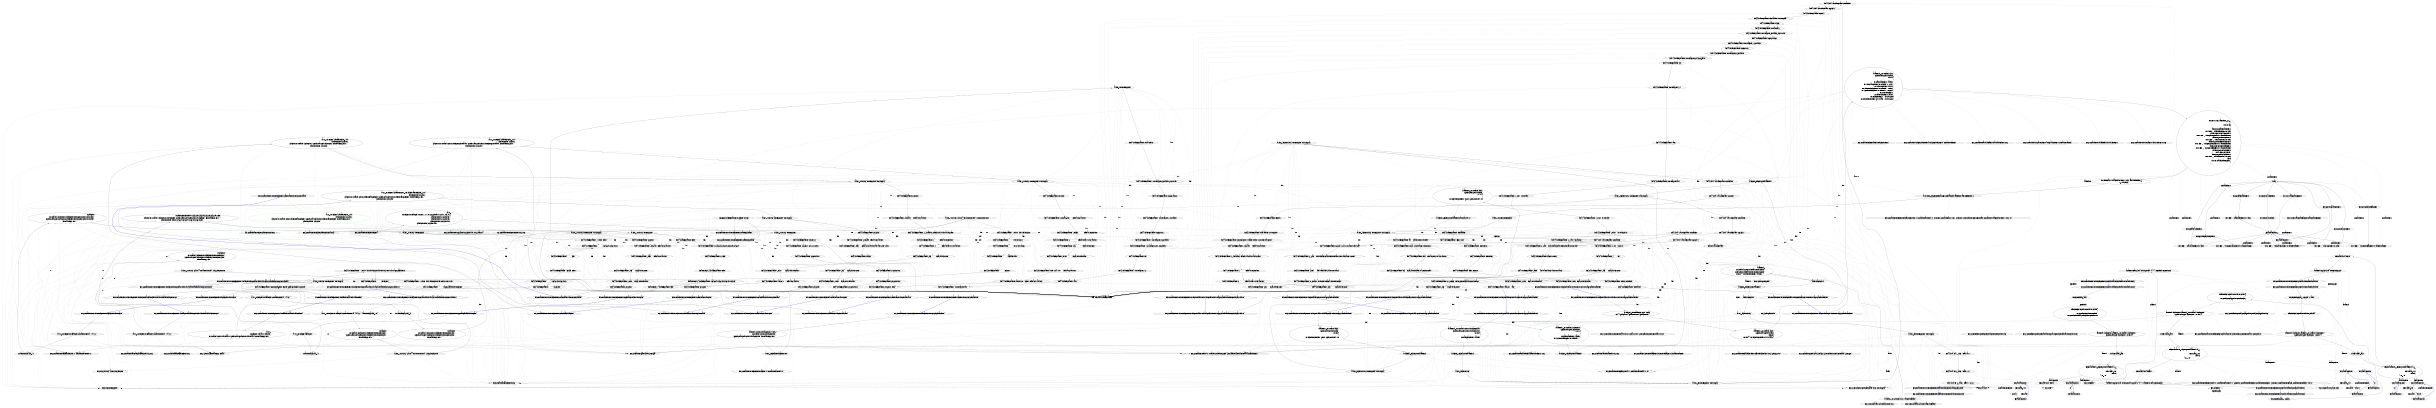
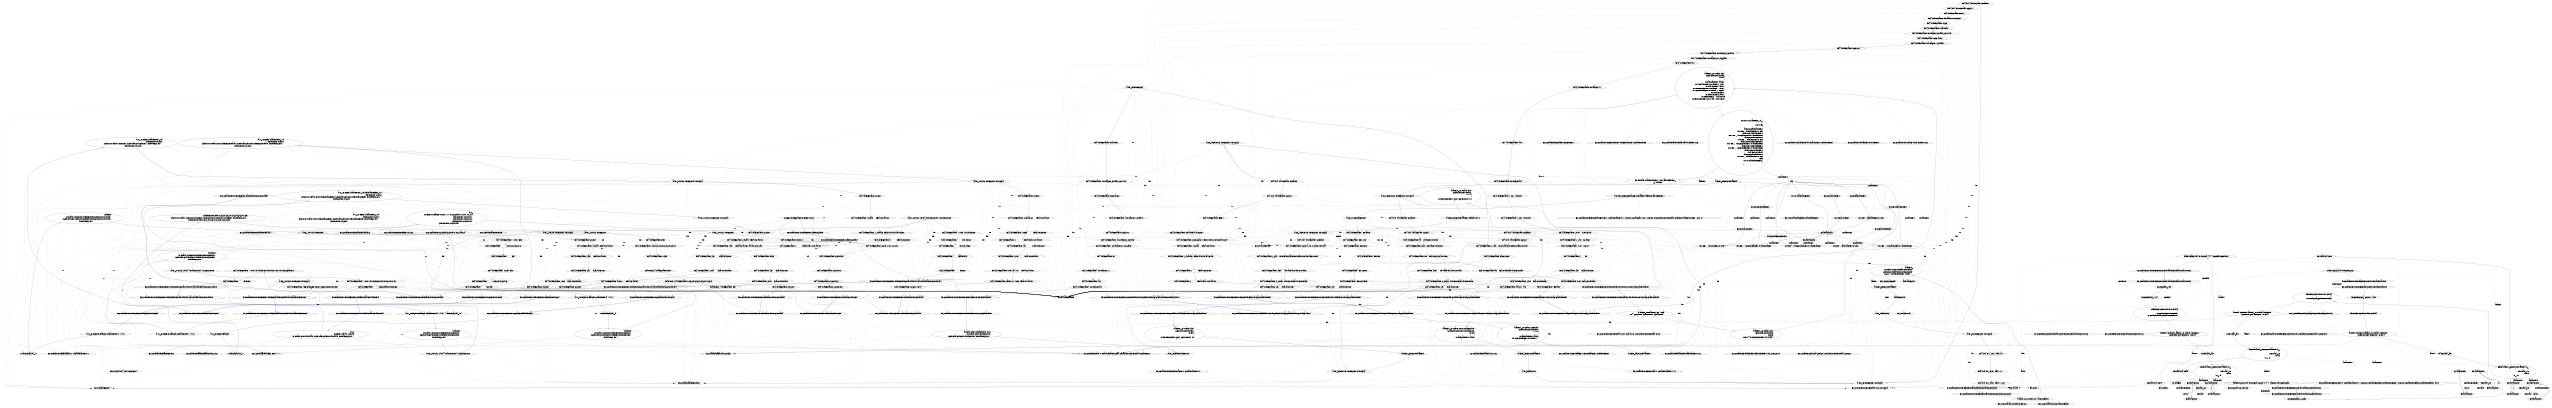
none -> (2150, 298)
